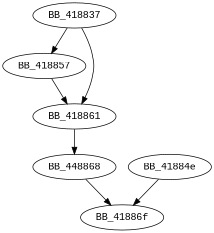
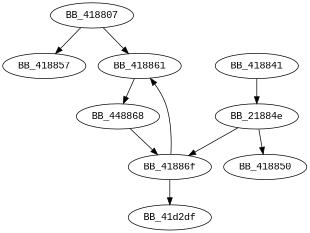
(74, 15) -> (92, 15)
none -> (257, 66)
(58, 88) -> (169, 118)
(170, 167) -> (257, 116)
none -> (265, 167)
none -> (170, 217)
